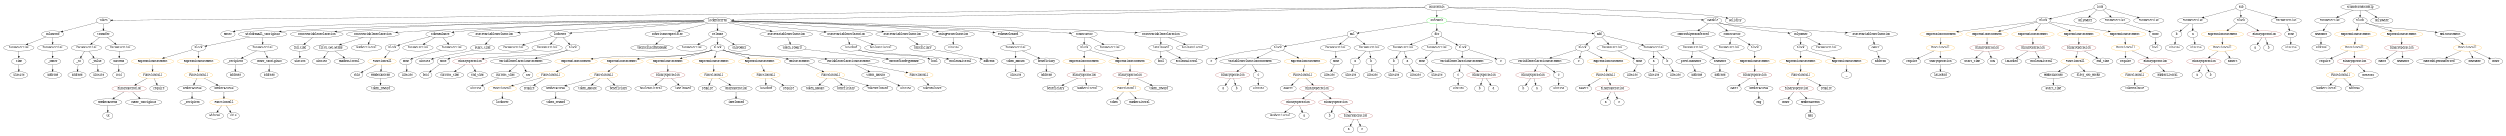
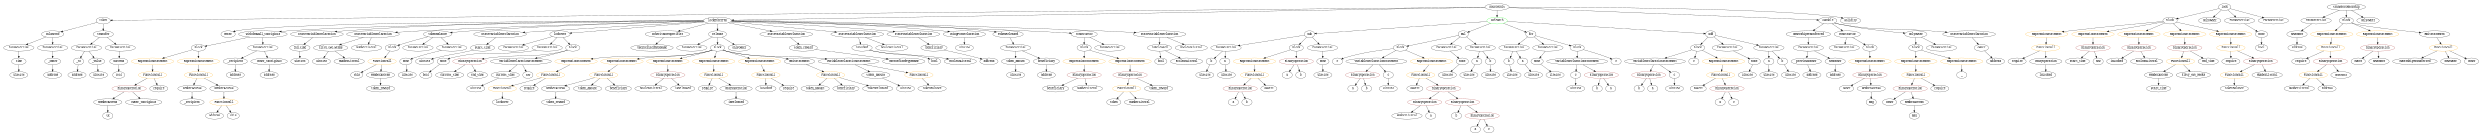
none -> (1402, 27)
